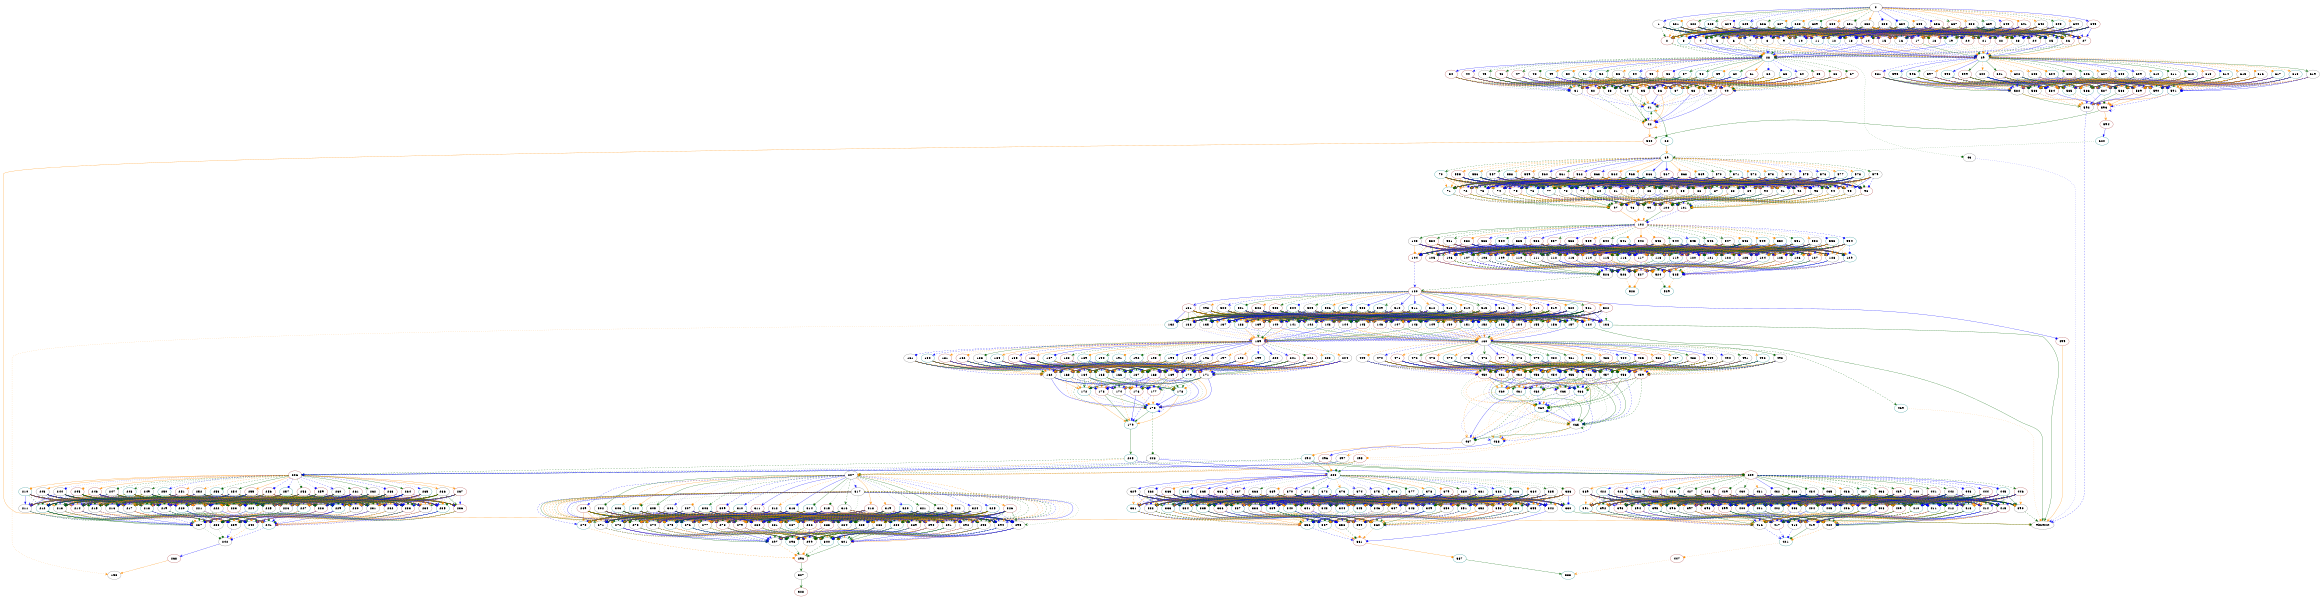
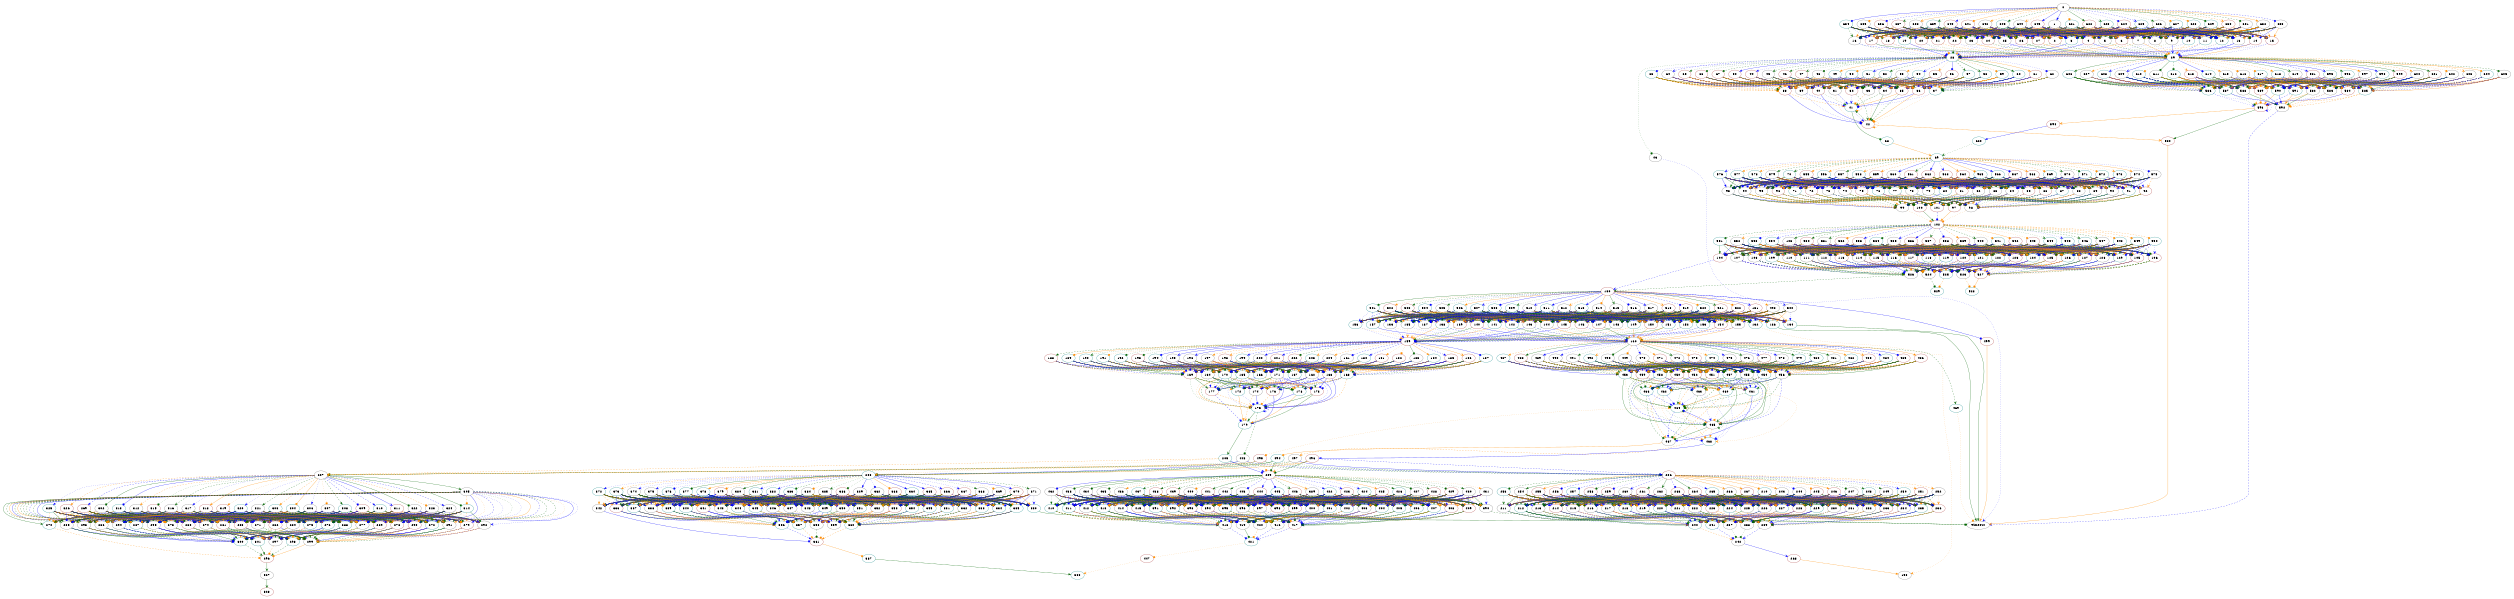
(1790, 230) -> (1820, 231)
(736, 495) -> (163, 517)
(628, 517) -> (467, 499)
